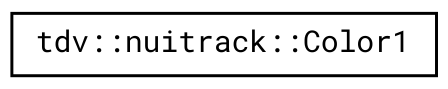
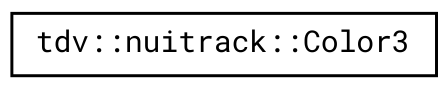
(224, 45) -> (224, 45)
